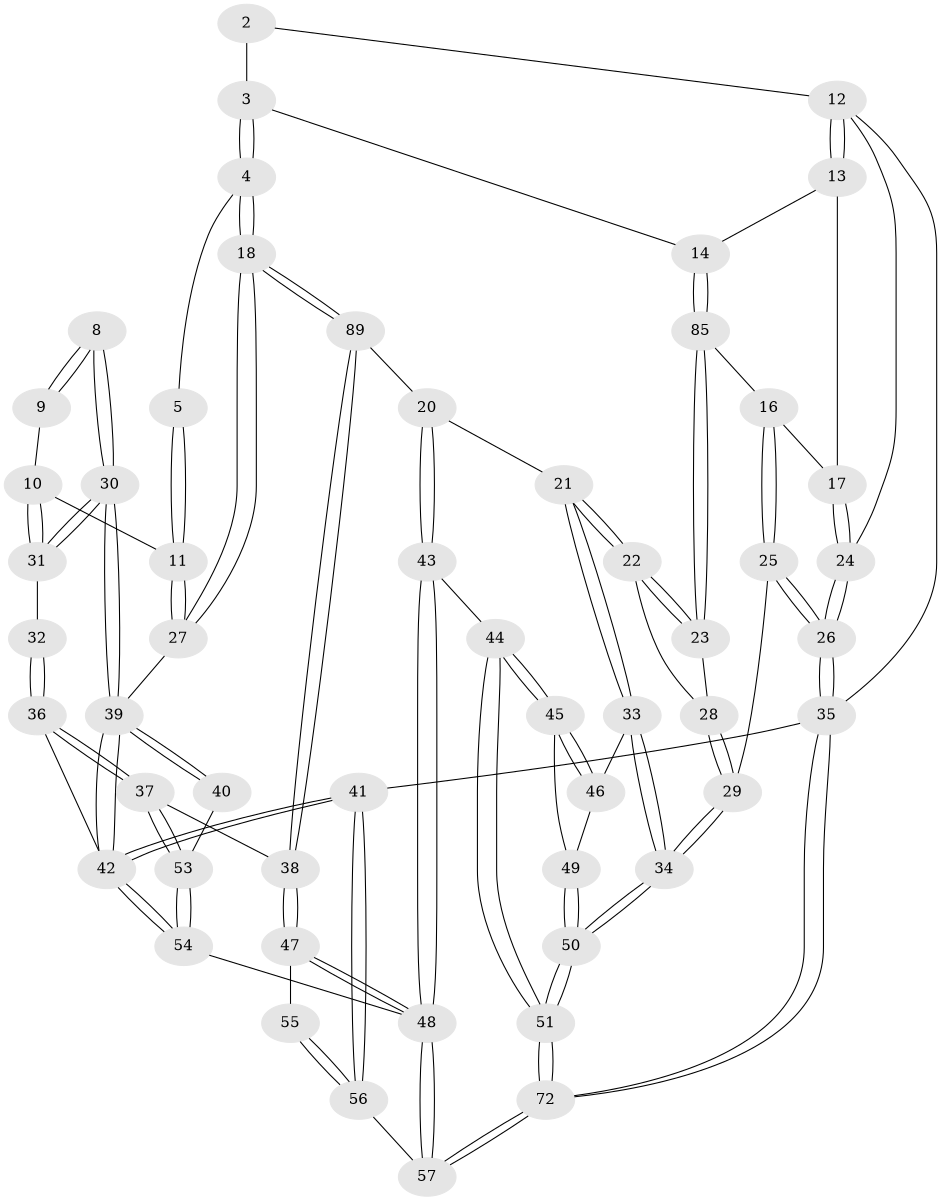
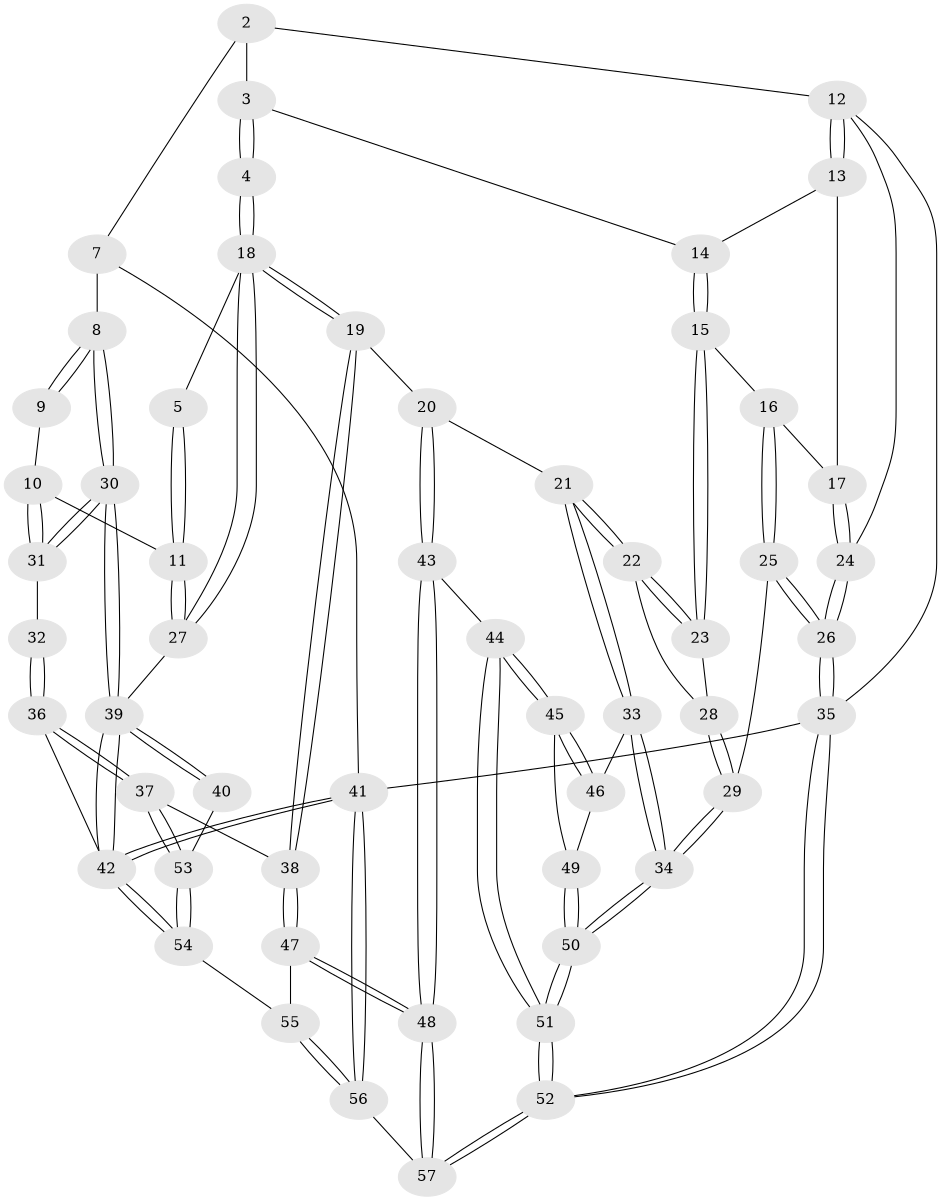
none -> (97, 254)
(193, 287) -> (210, 337)
(356, 331) -> (356, 331)
(701, 331) -> (701, 331)
(305, 985) -> (237, 985)
(546, 1100) -> (546, 1100)
